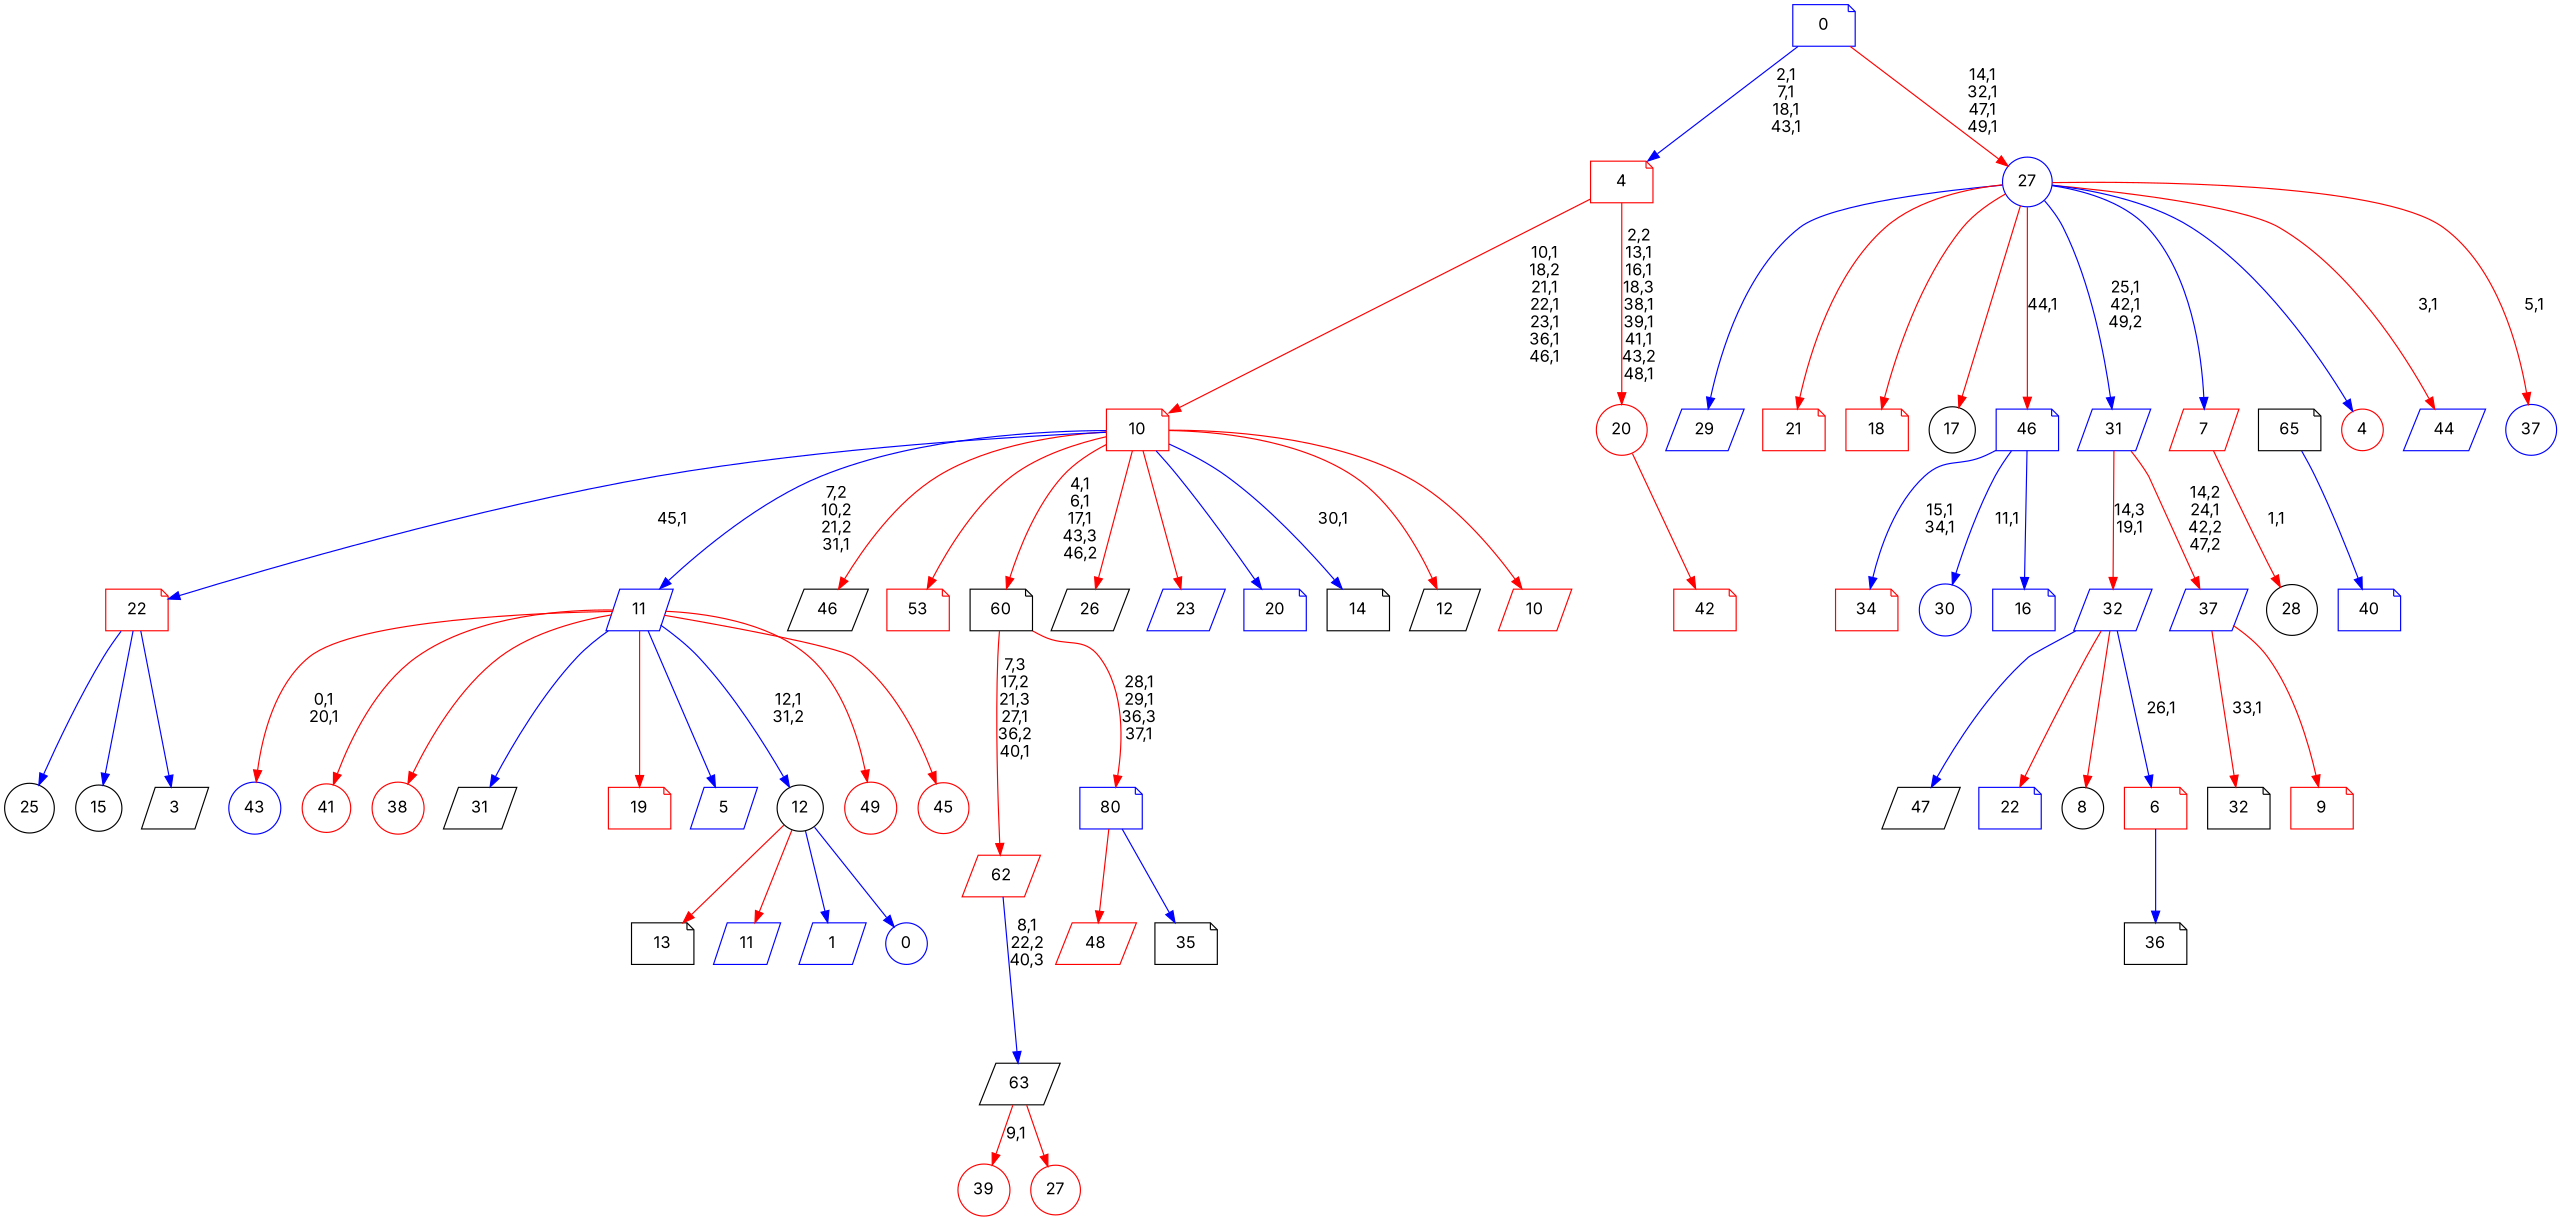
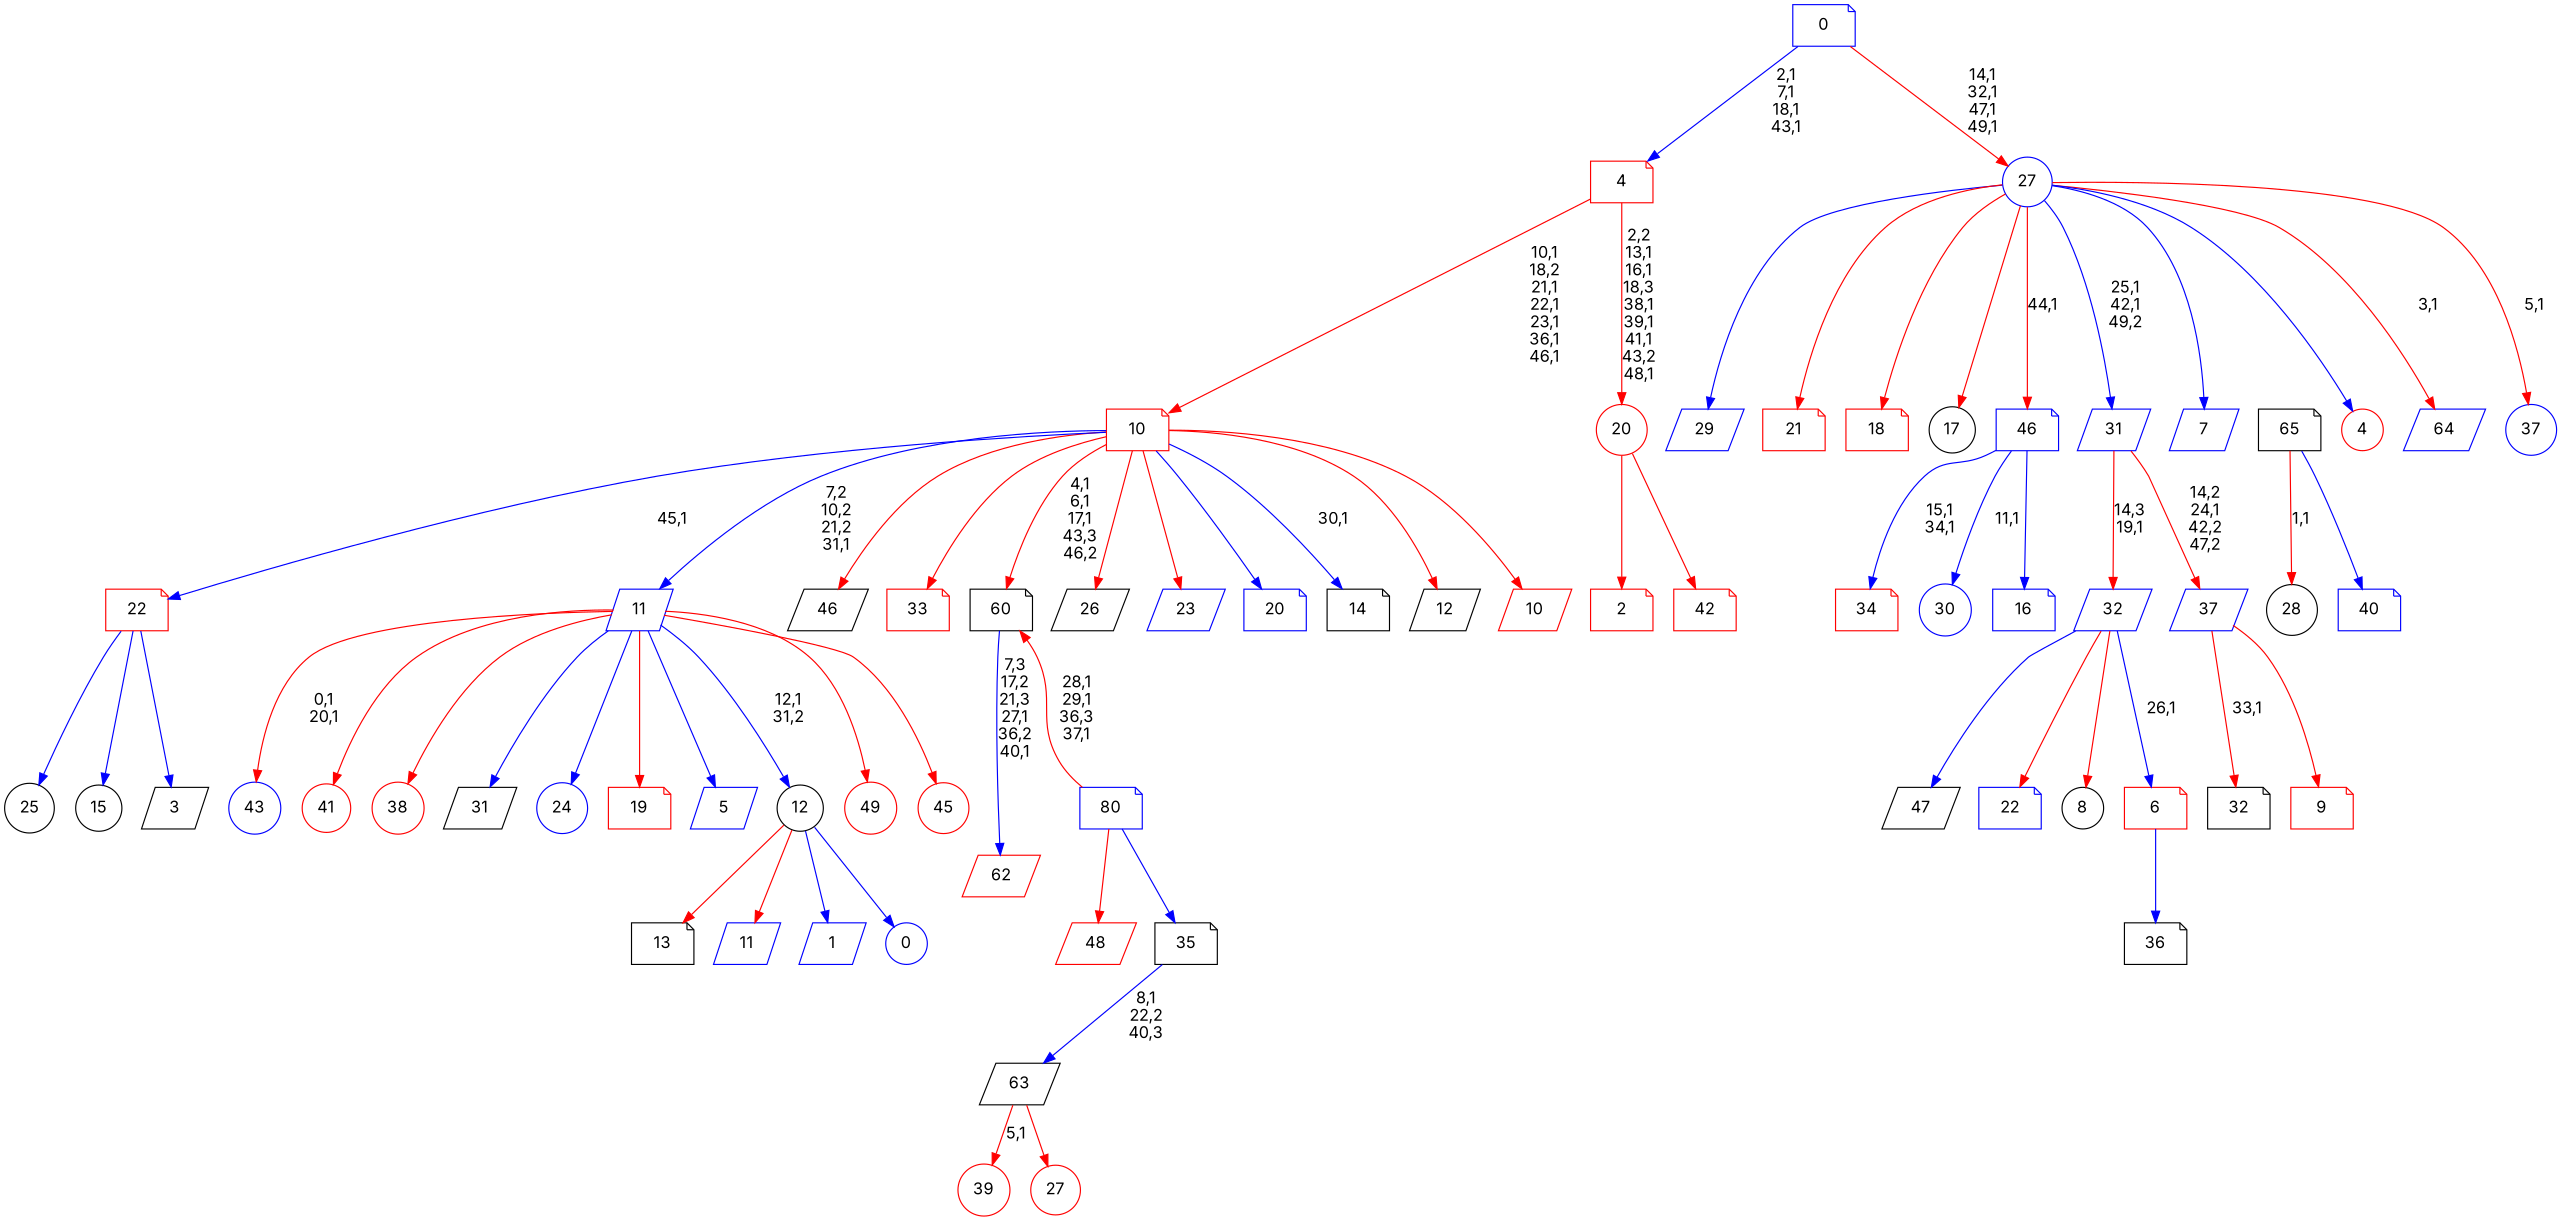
(2204, 430) -> (2204, 430)
(2445, 430) -> (2445, 430)
(2244, 514) -> (2291, 512)
(918, 610) -> (918, 610)
none -> (1622, 610)
(1111, 679) -> (1047, 717)
(997, 737) -> (997, 737)
none -> (562, 808)
(1010, 974) -> (1107, 1010)
(1016, 1134) -> (1016, 1134)
